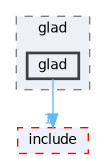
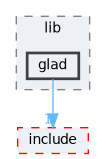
(53, 29) -> (53, 29)
